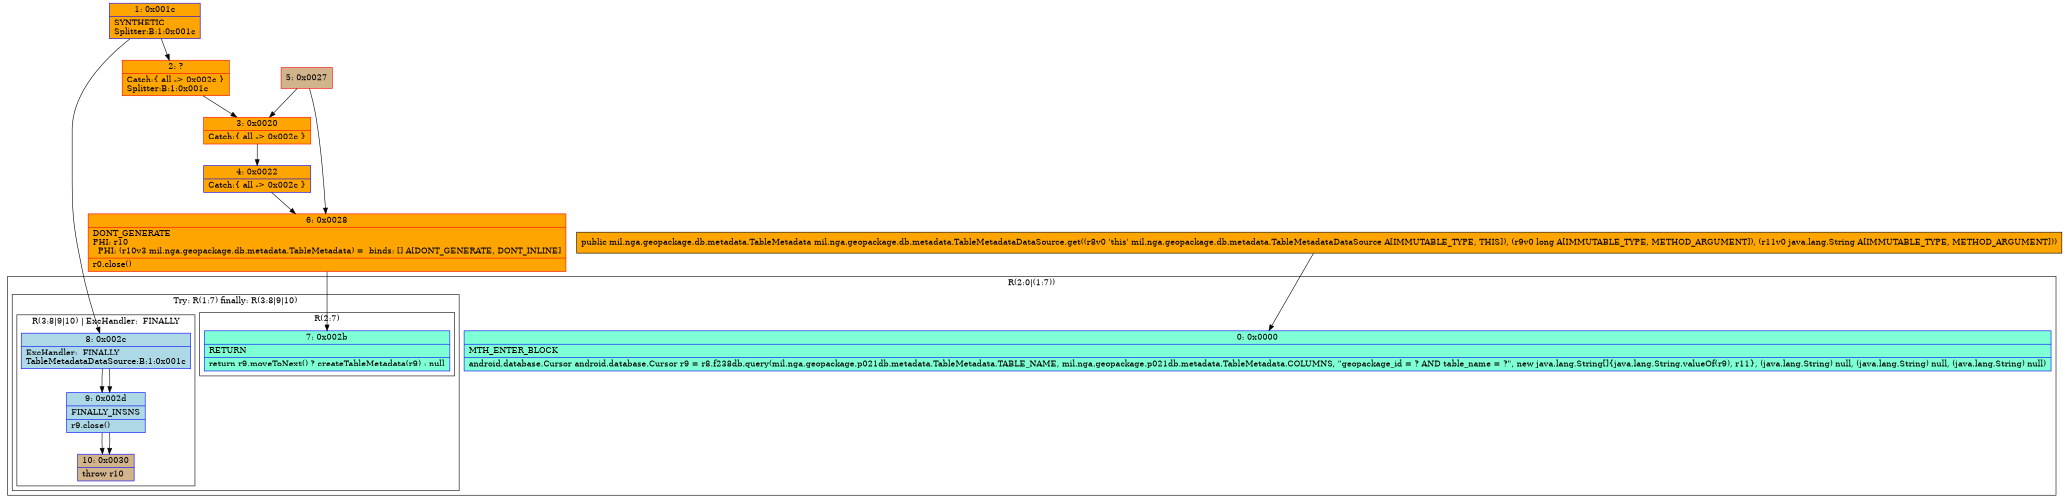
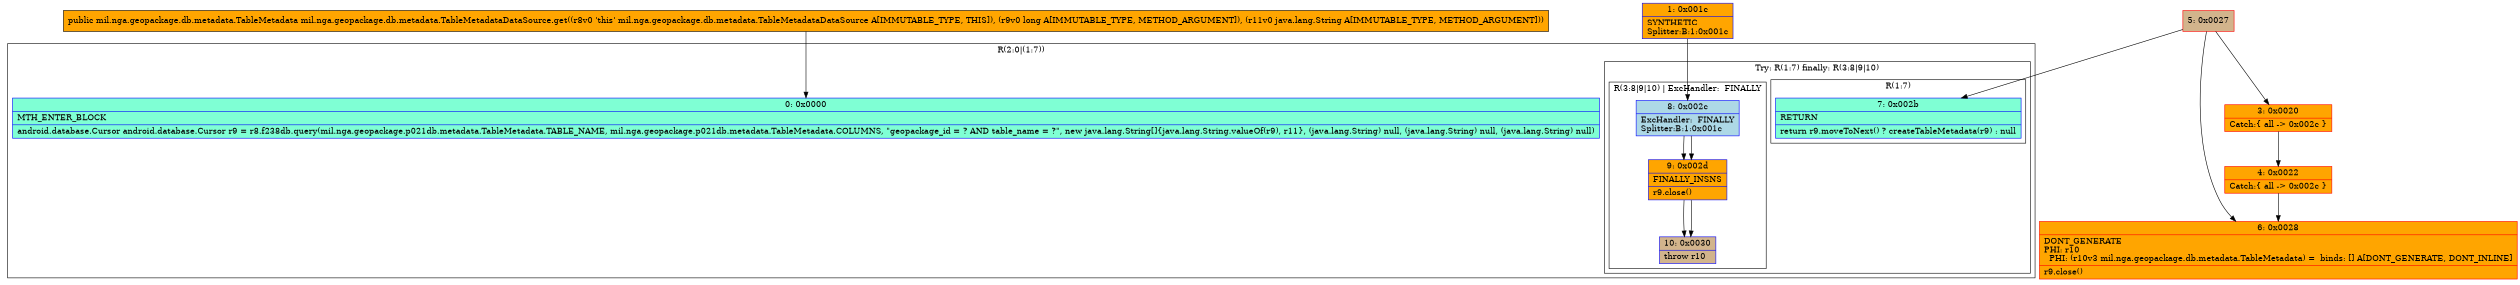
(176, 78) -> none
(257, 179) -> (2278, 180)
(112, 264) -> (2064, 272)
(327, 298) -> (2075, 63)
(327, 319) -> (1898, 86)
(106, 362) -> (1682, 129)
(106, 413) -> (1688, 180)
